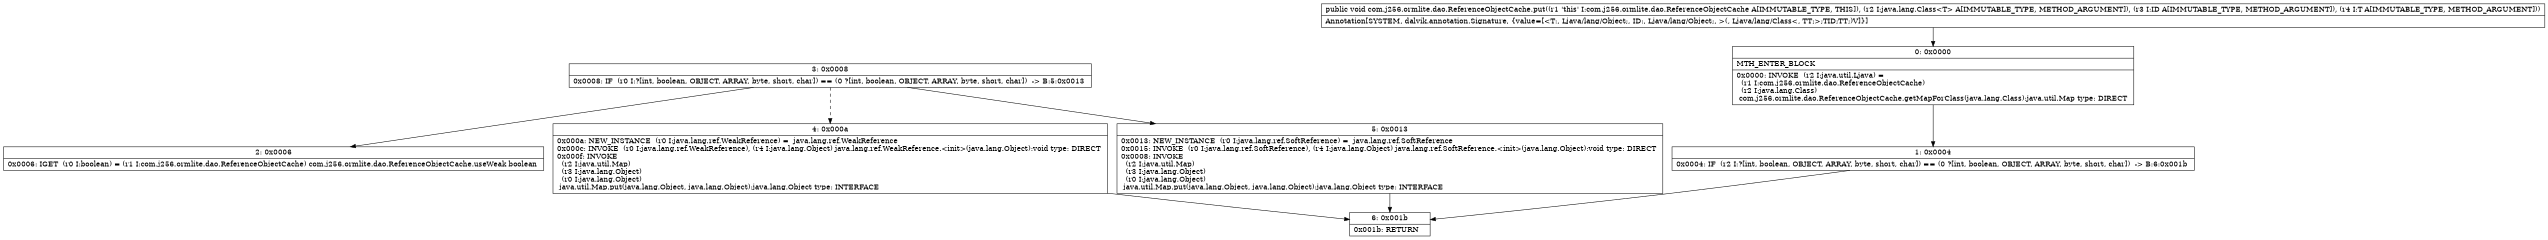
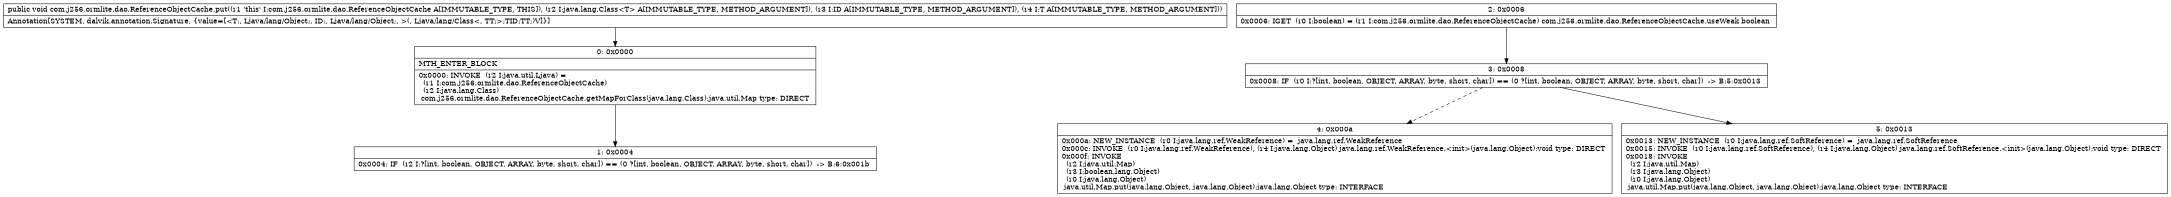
(555, 117) -> (1506, 43)
(1155, 157) -> (1659, 157)
(600, 172) -> (1111, 172)
(1390, 224) -> none
